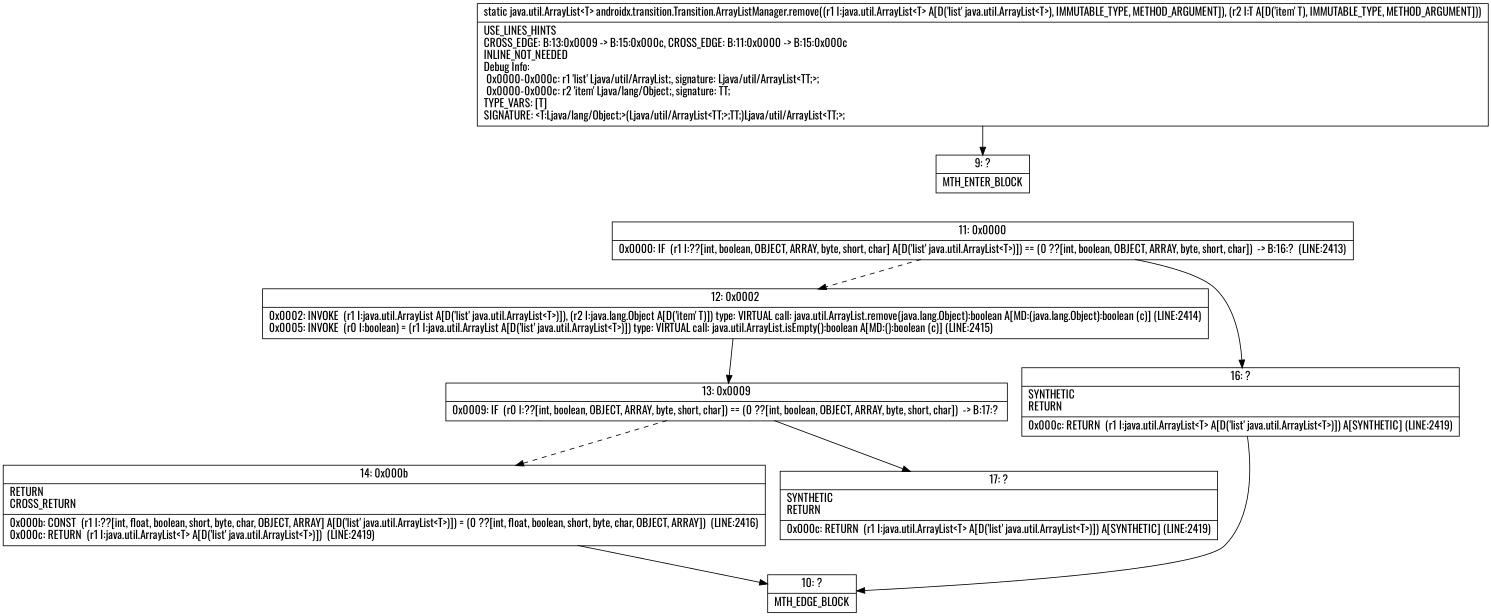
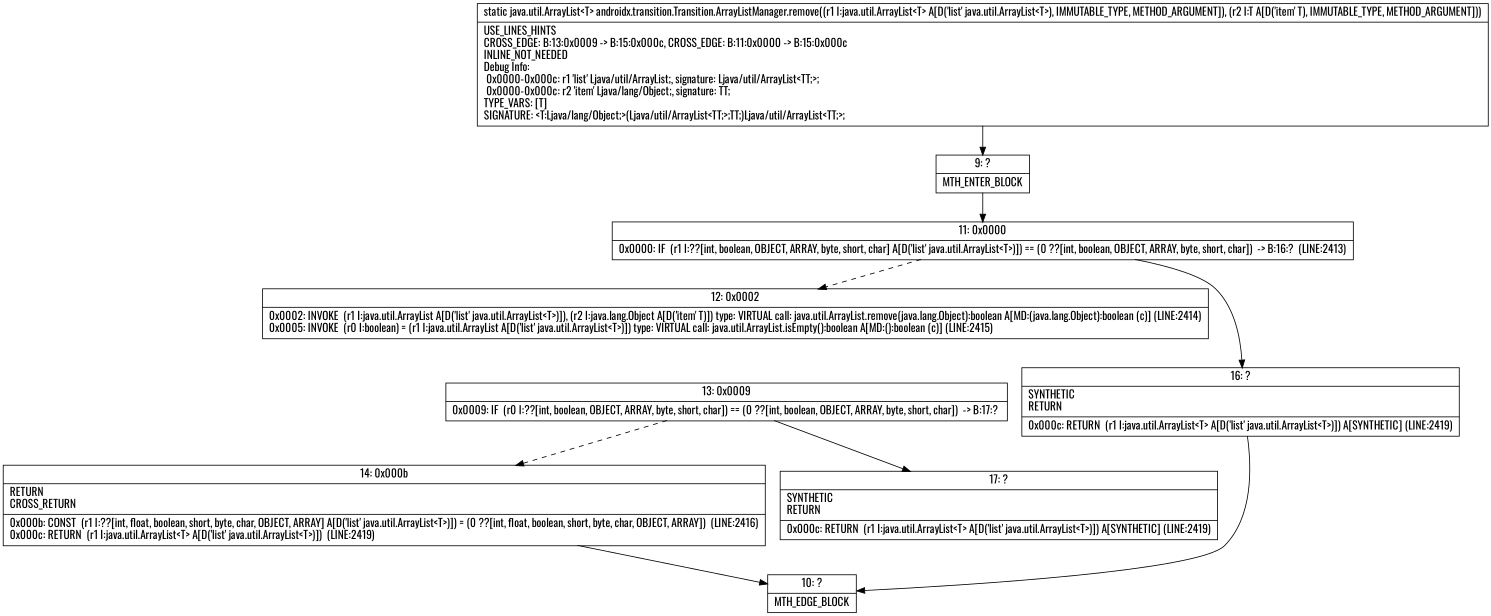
none -> (983, 203)
(731, 357) -> none
